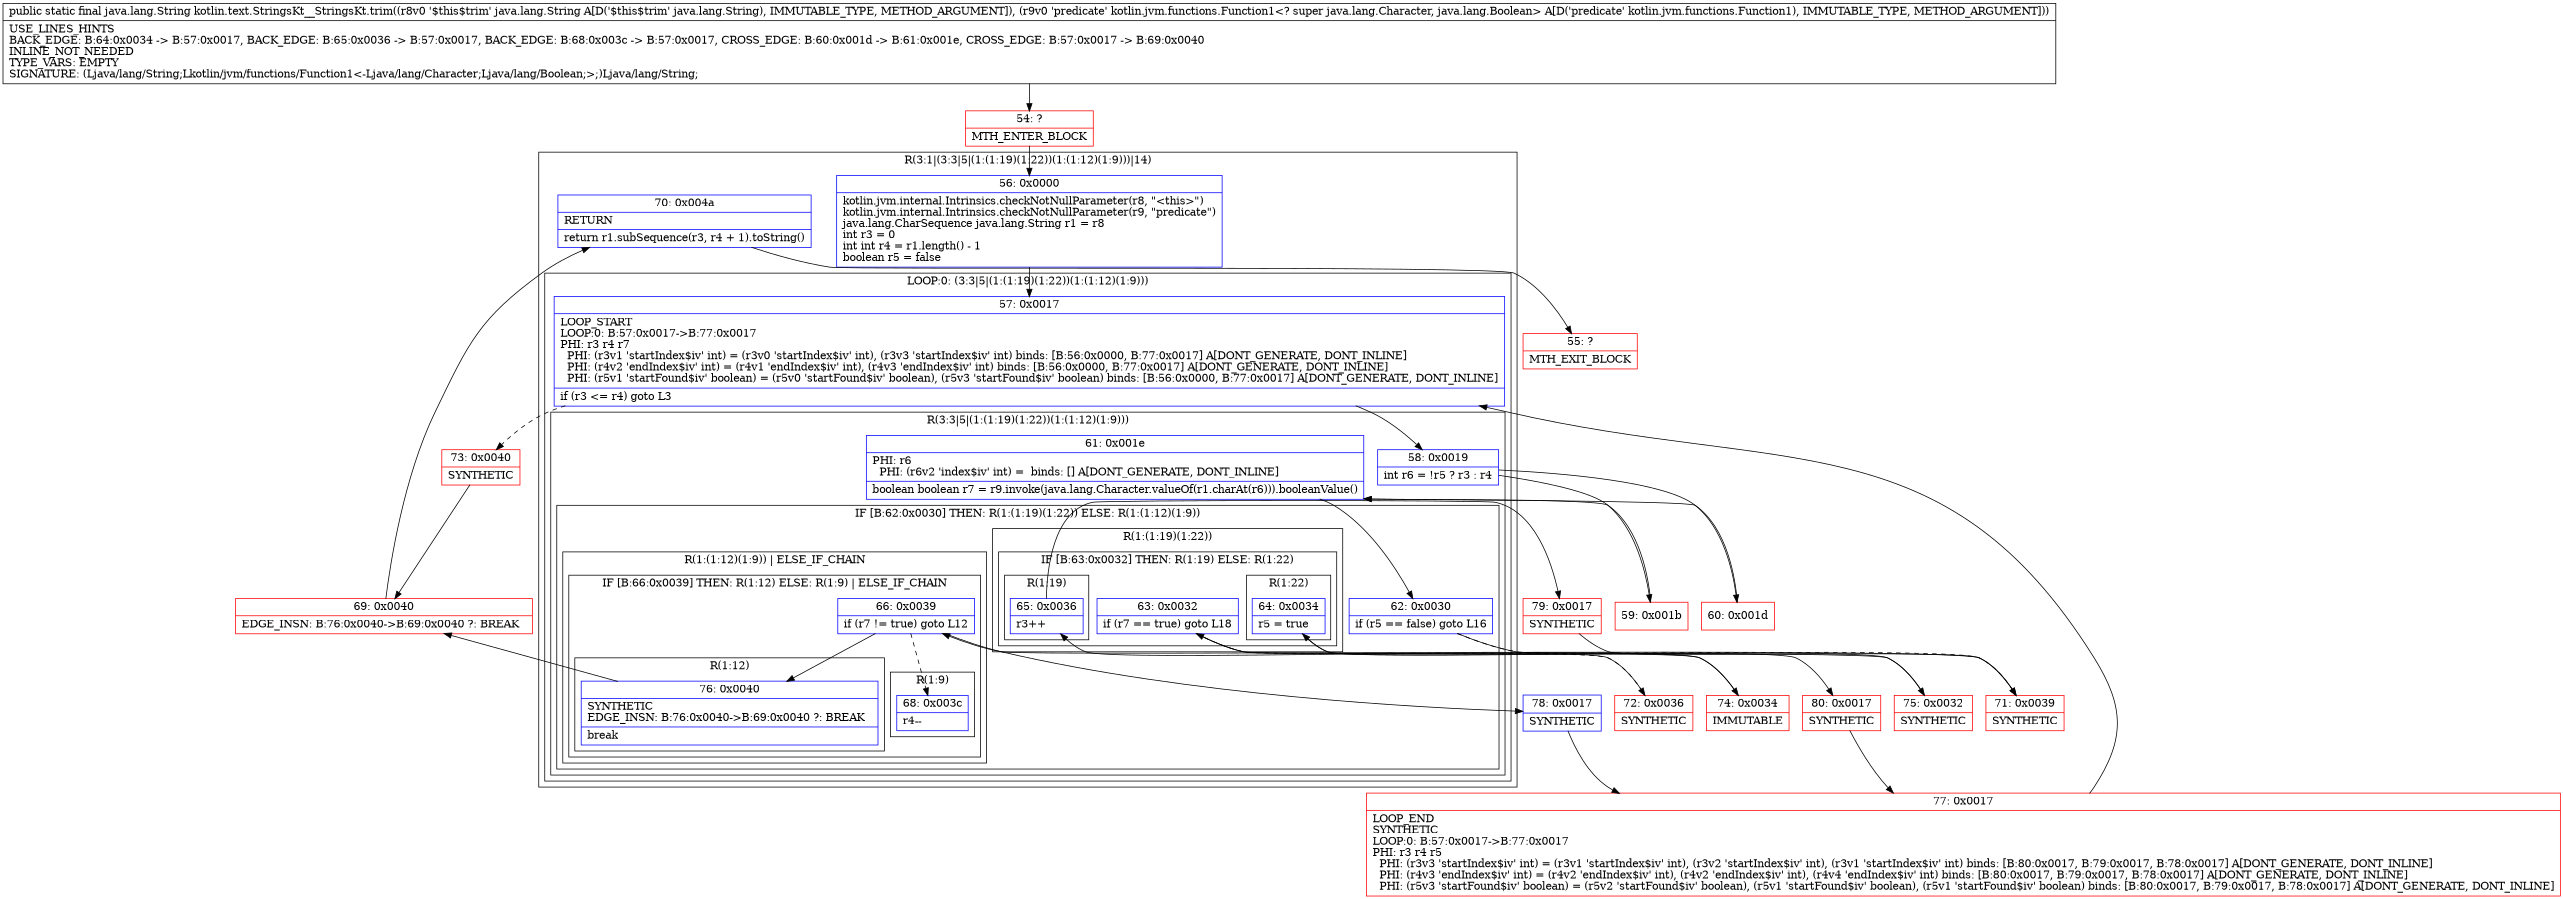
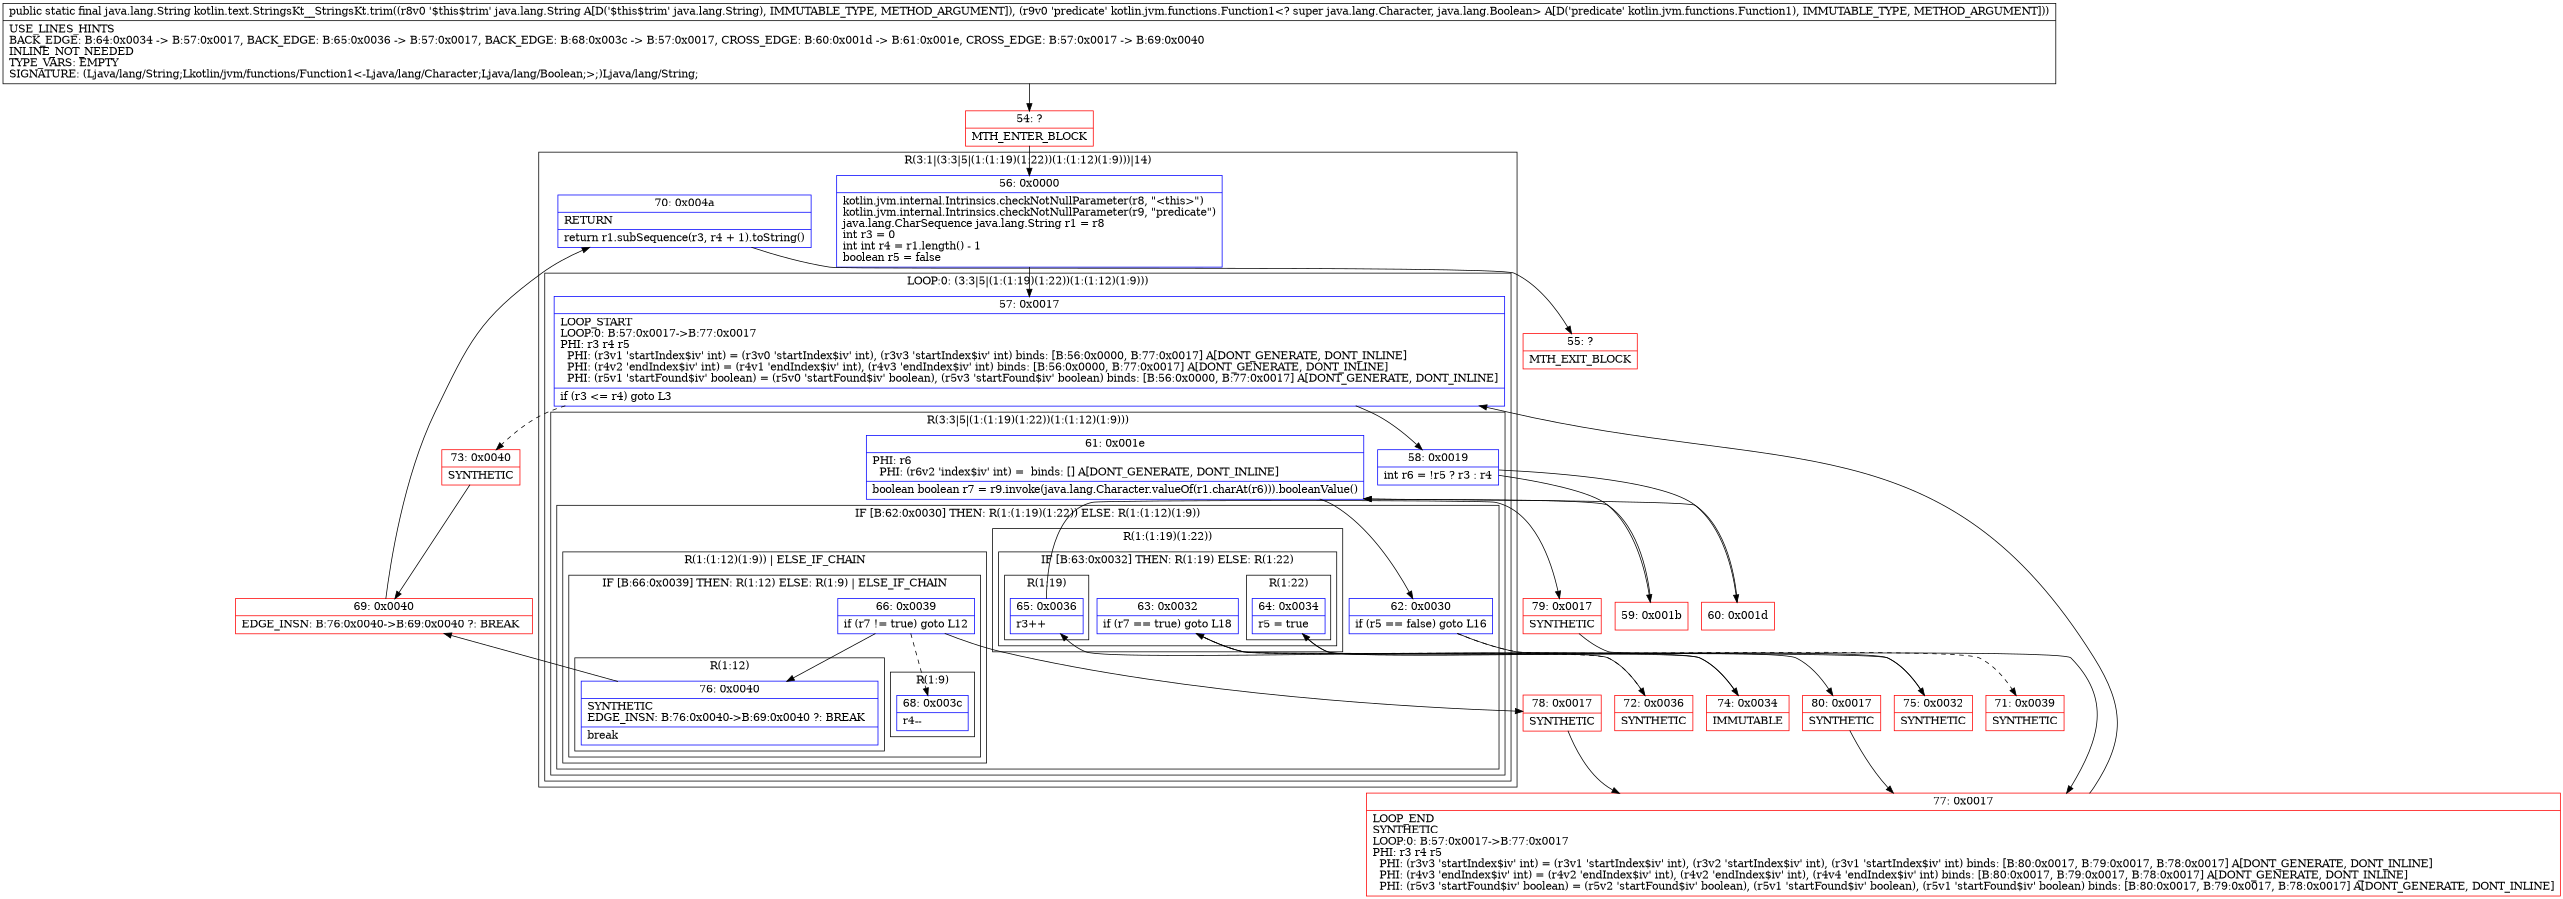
(597, 345) -> (597, 345)
(1490, 652) -> none
(1799, 654) -> (1990, 654)
(1562, 713) -> (1562, 713)
